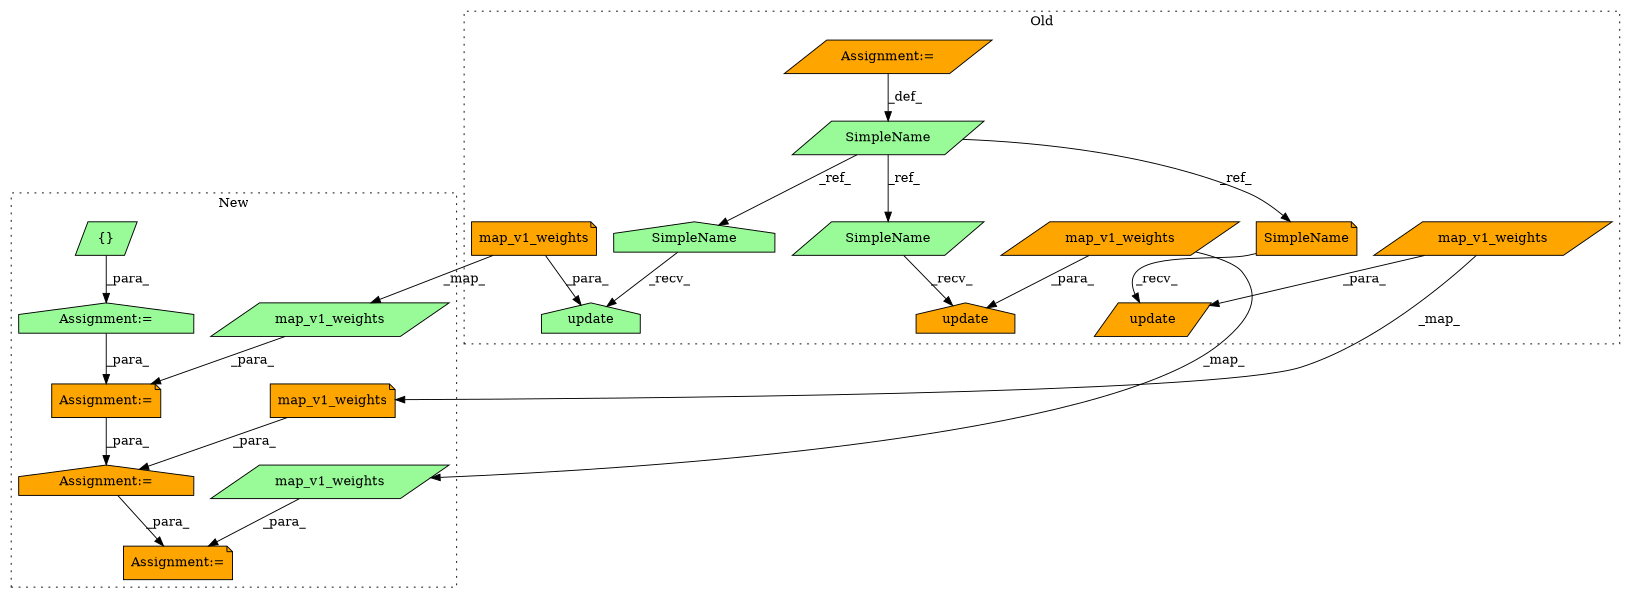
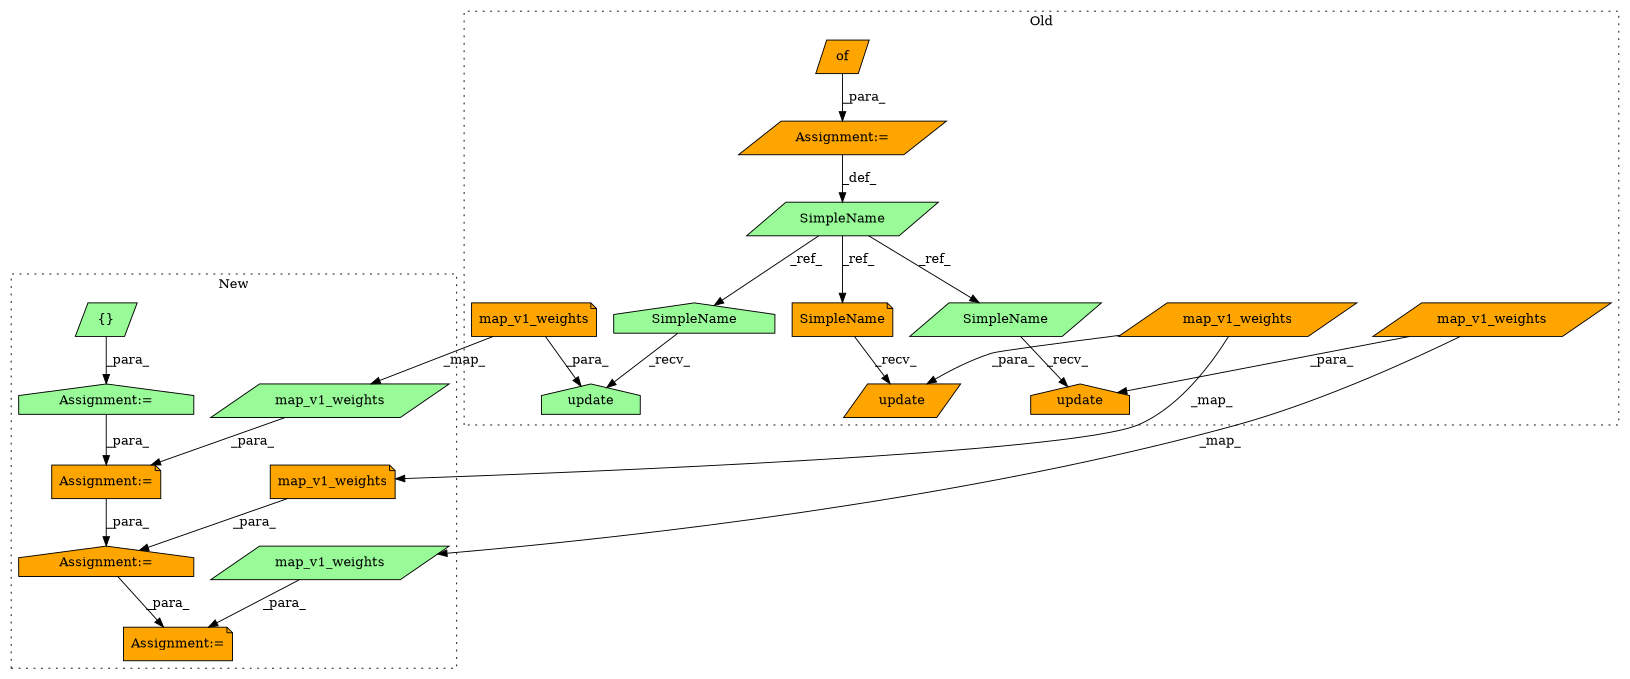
none -> (842, 57)
